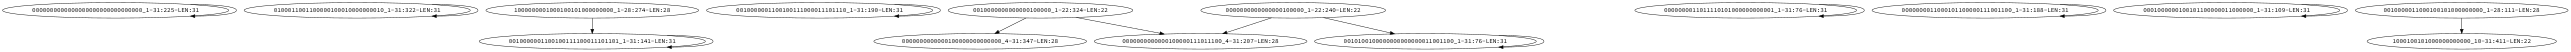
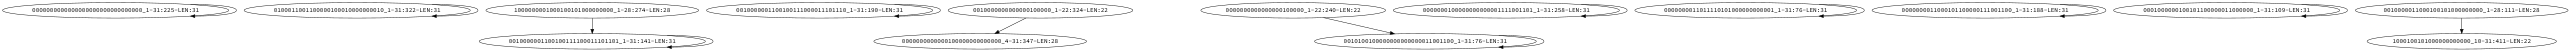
none -> (1506, 10)
(1201, 41) -> none
